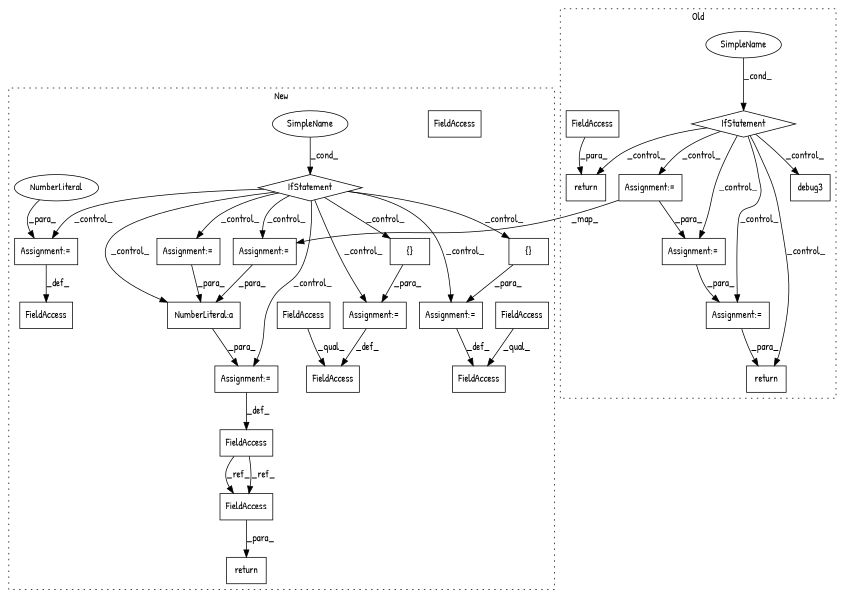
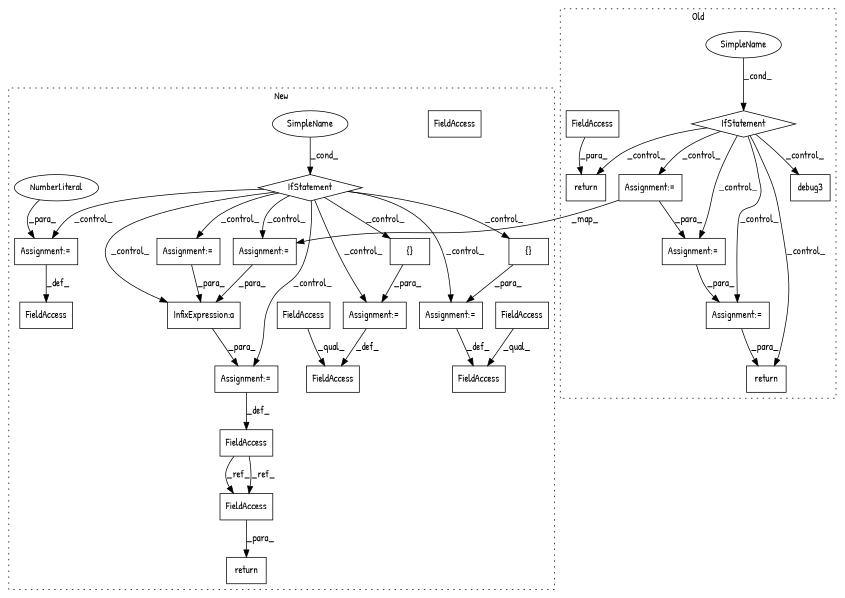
(204, 315) -> (204, 315)
